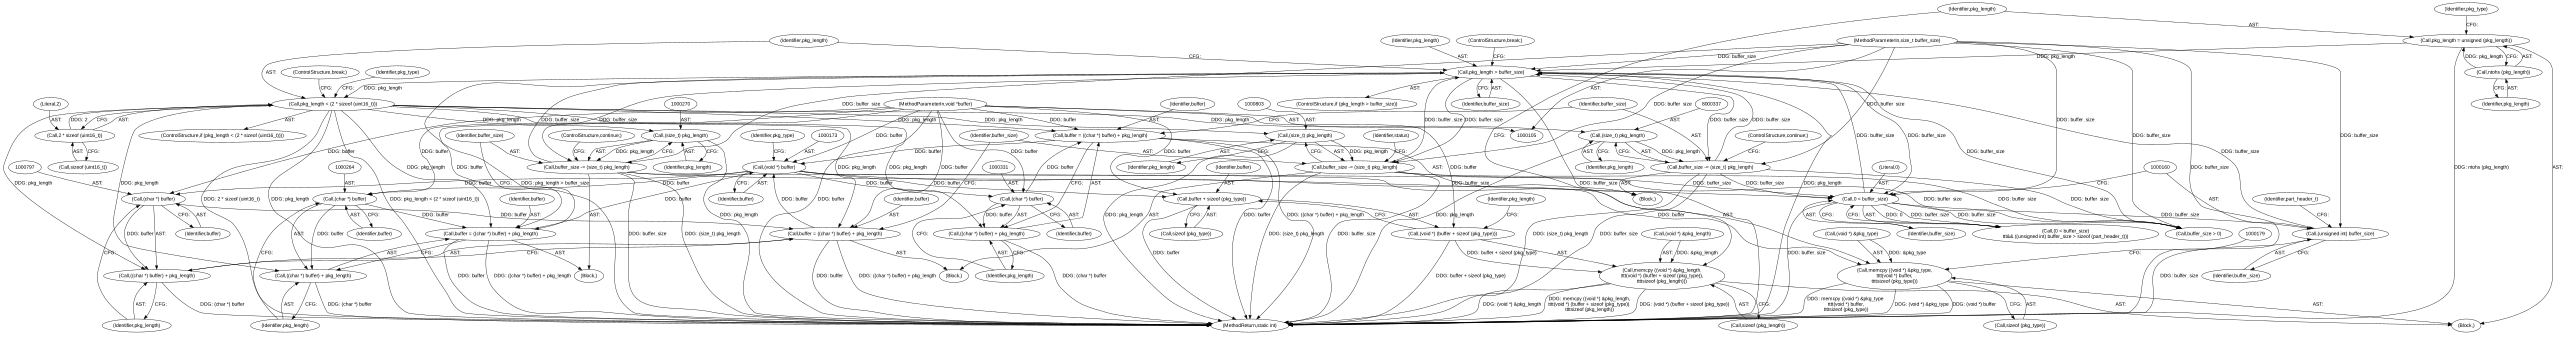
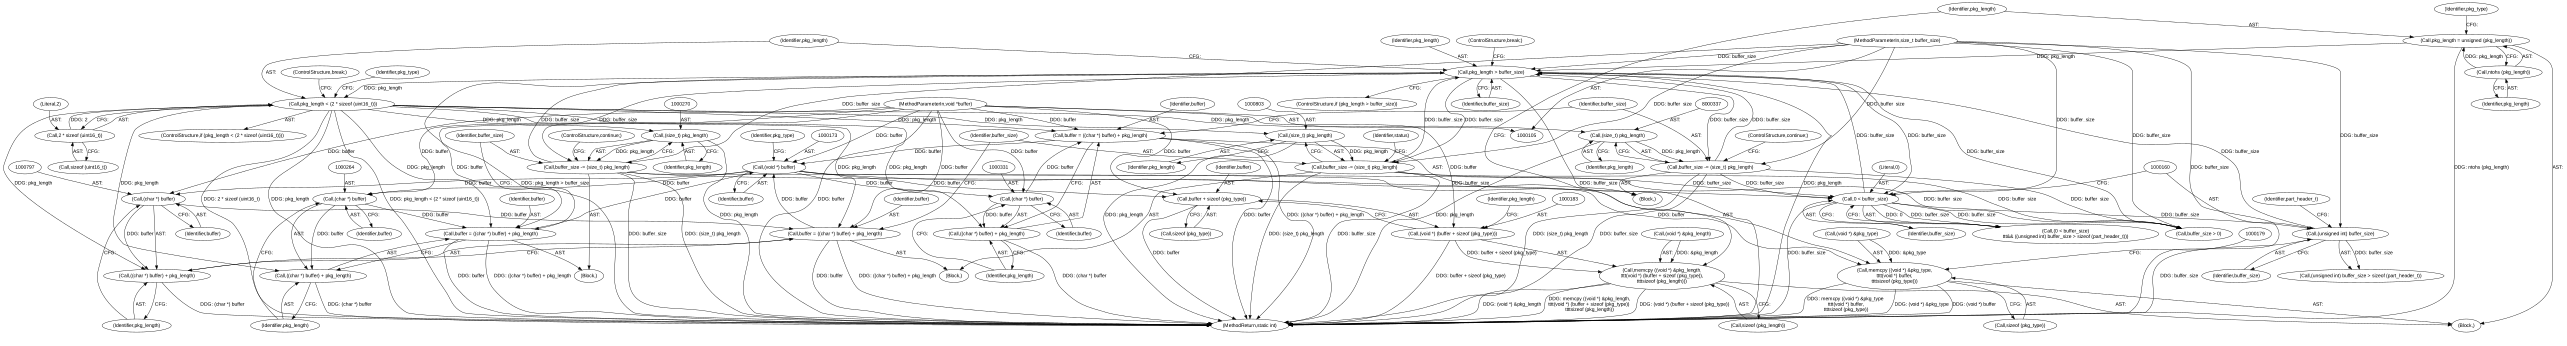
(1416, 88) -> (1416, 88)
none -> (1569, 199)
none -> (2361, 276)
